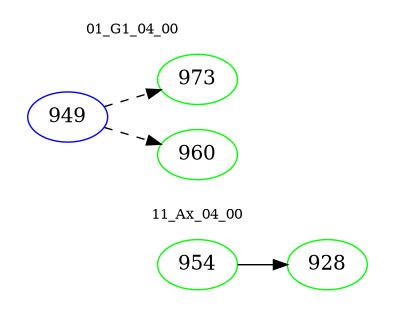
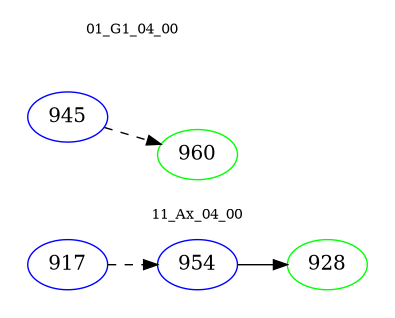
(198, 79) -> none
(68, 117) -> (68, 117)
none -> (68, 265)
(198, 265) -> (198, 265)
